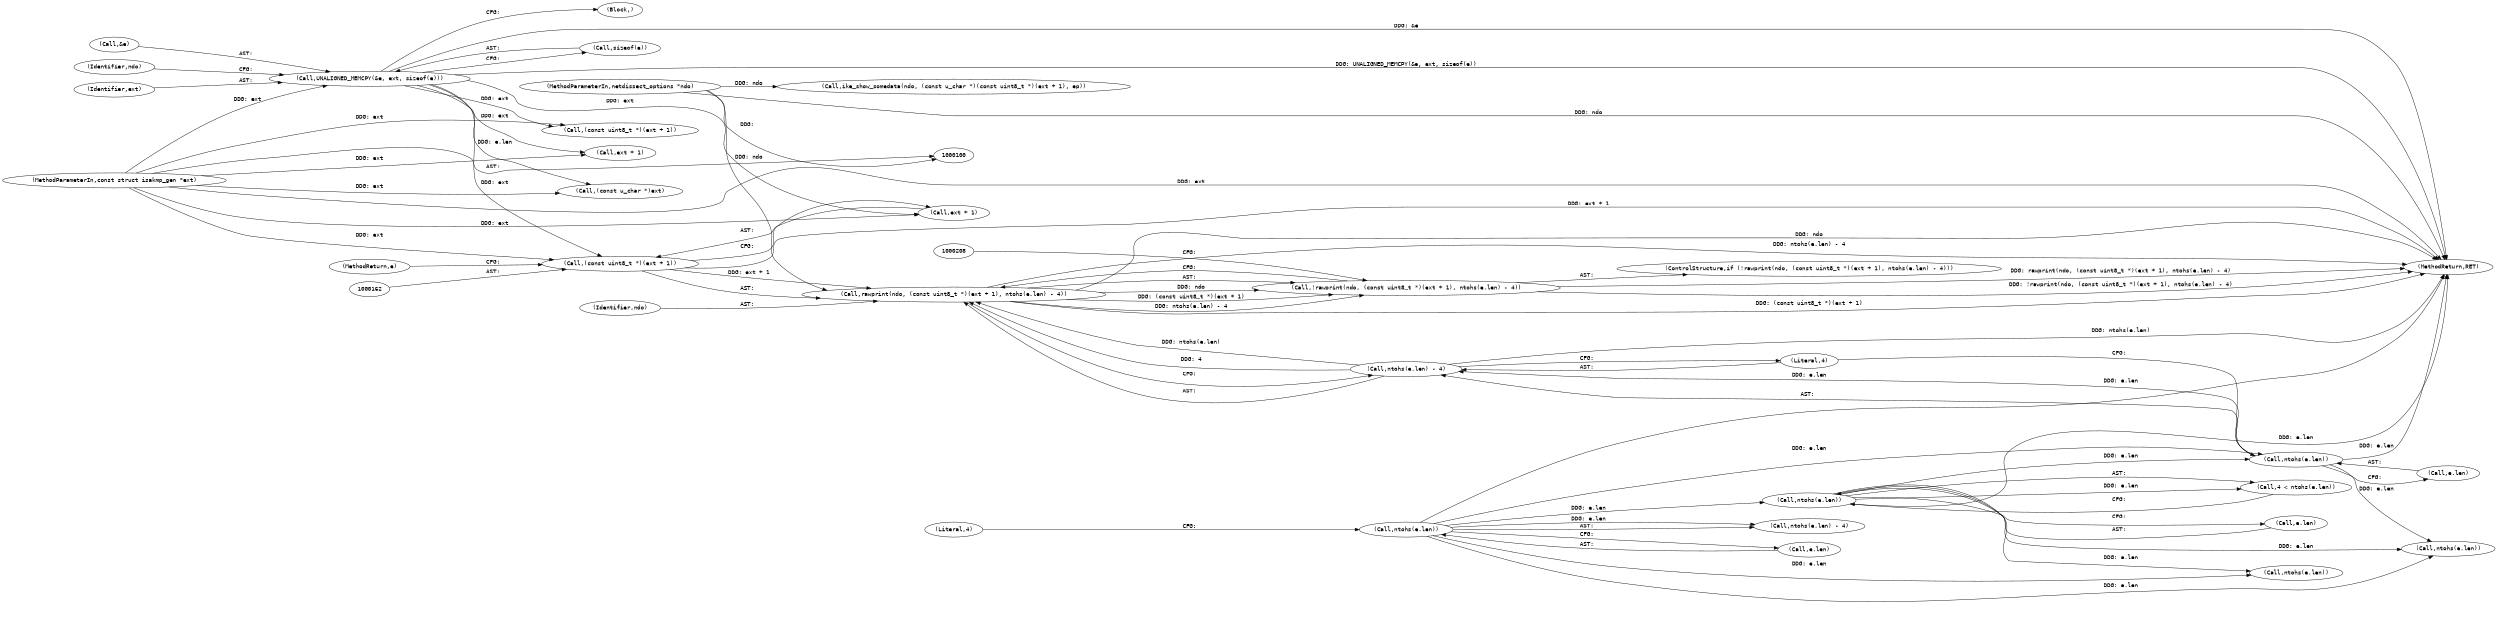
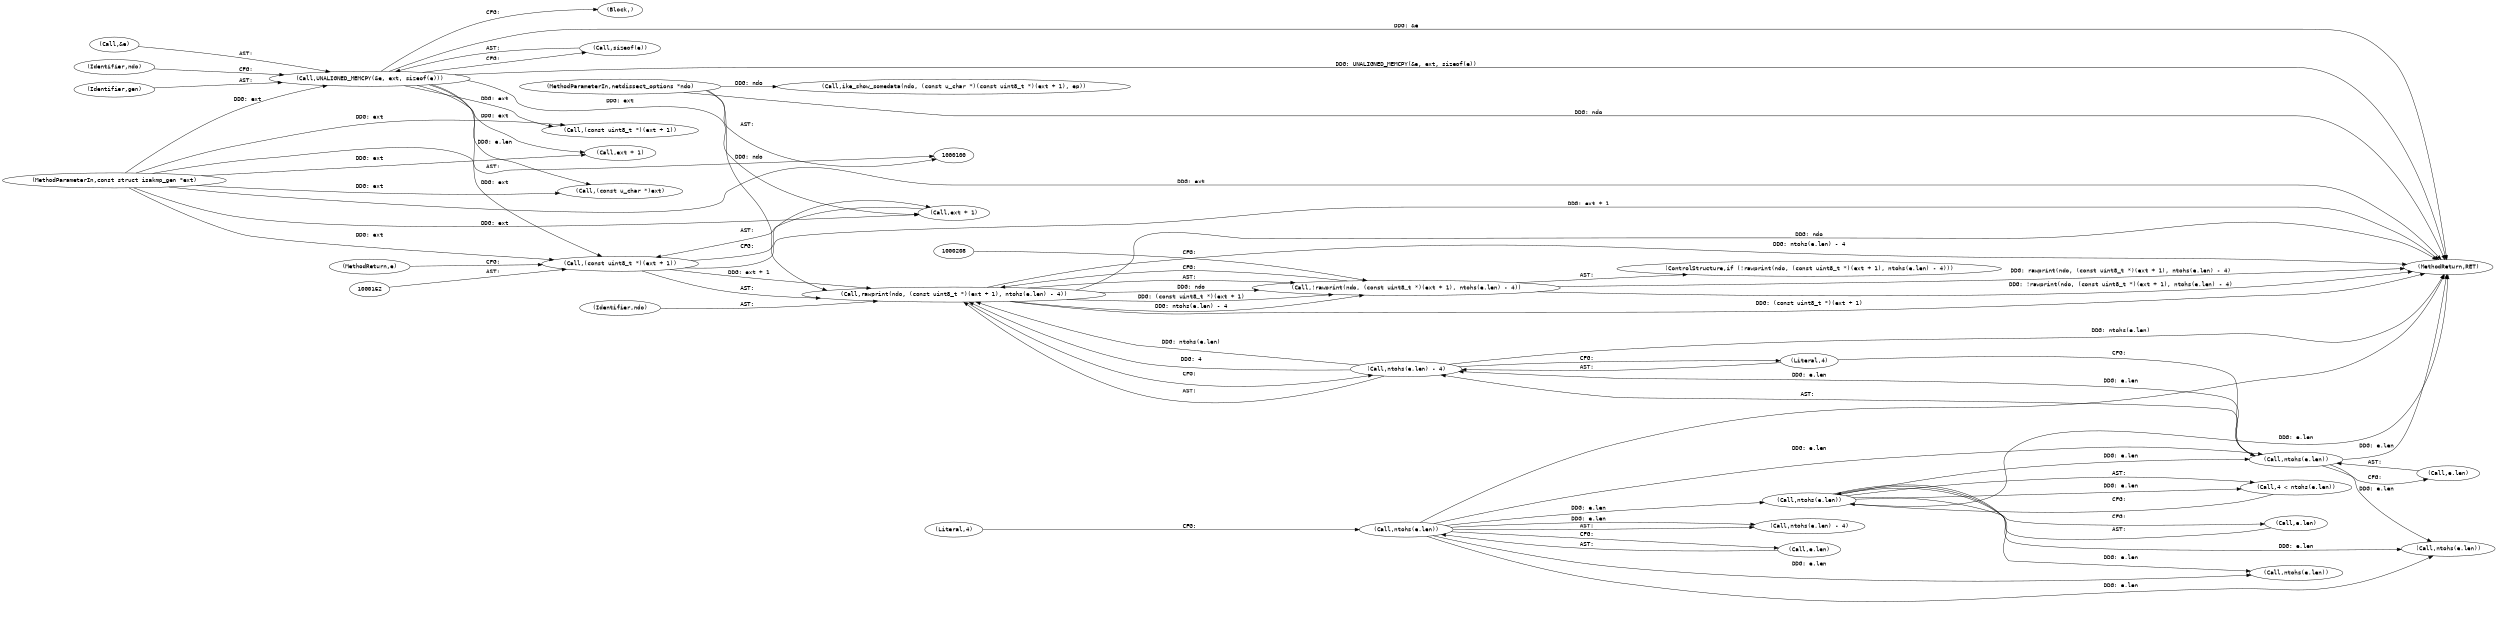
(114, 90) -> (114, 90)
(749, 125) -> (749, 125)
